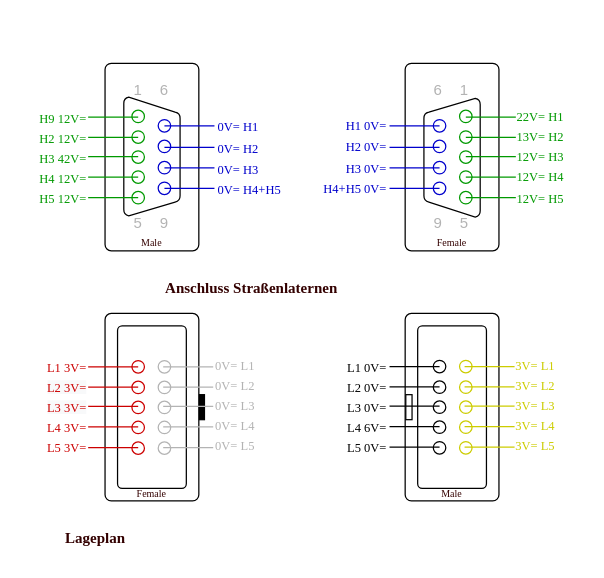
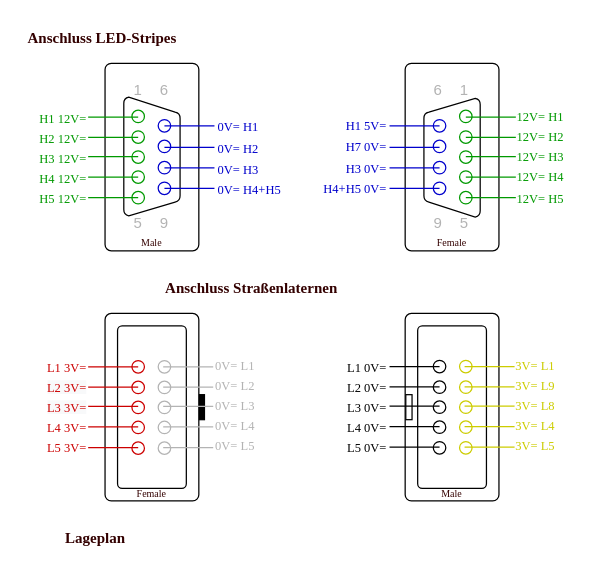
none -> (207, 38)
(540, 117) -> (540, 117)
(64, 118) -> (64, 118)
(368, 126) -> (368, 126)
(540, 137) -> (540, 137)
(368, 147) -> (368, 147)
(62, 158) -> (62, 158)
(535, 386) -> (535, 386)
(535, 406) -> (535, 406)
(368, 427) -> (368, 427)
